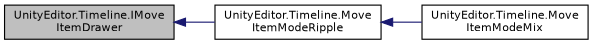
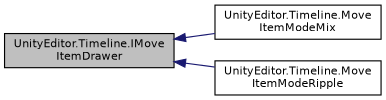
(407, 22) -> (200, 36)
